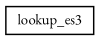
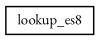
(50, 20) -> (50, 20)
